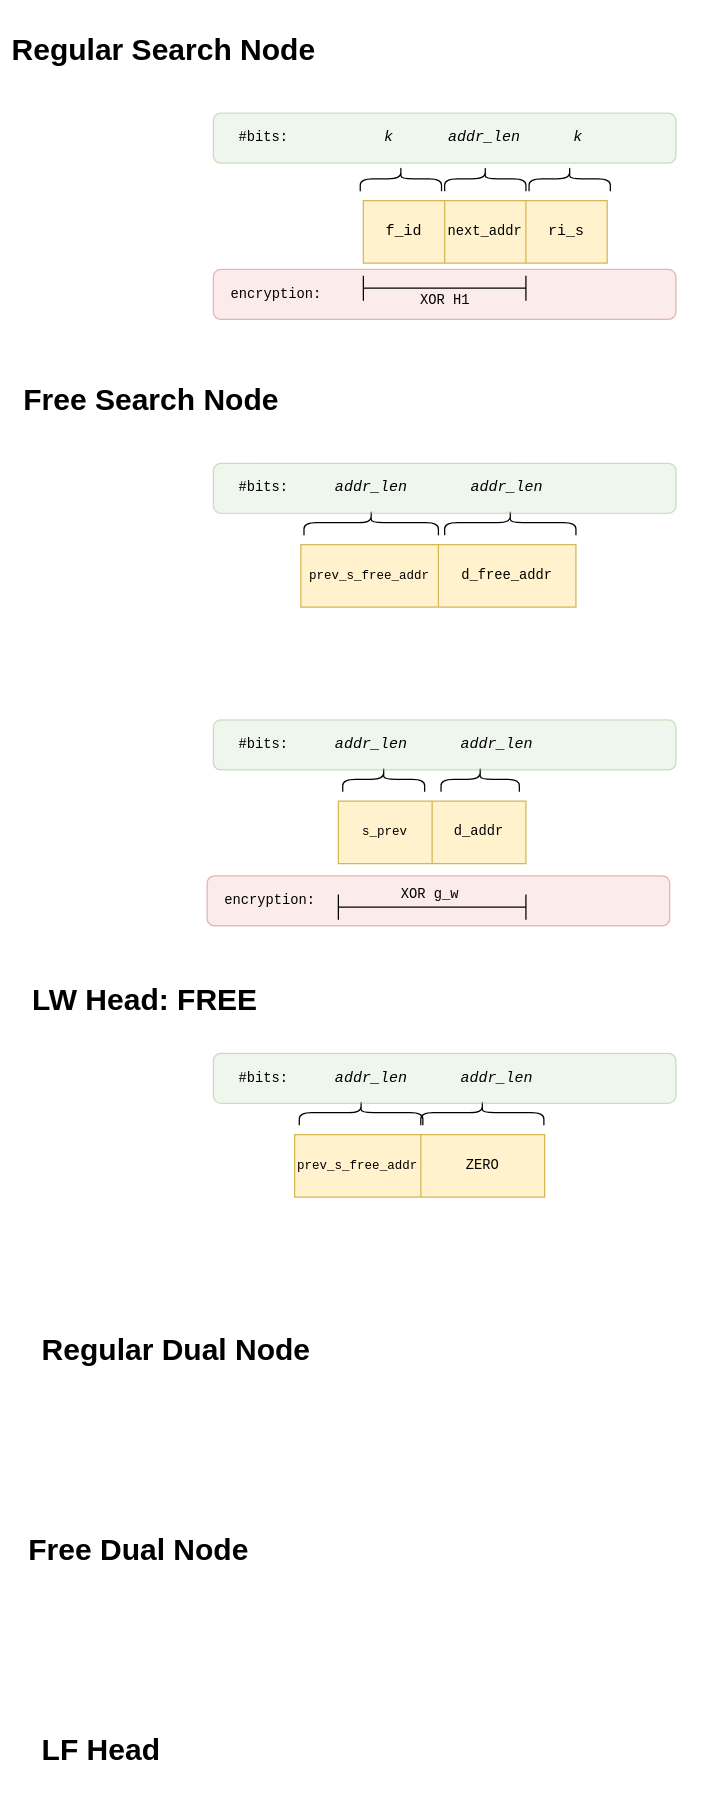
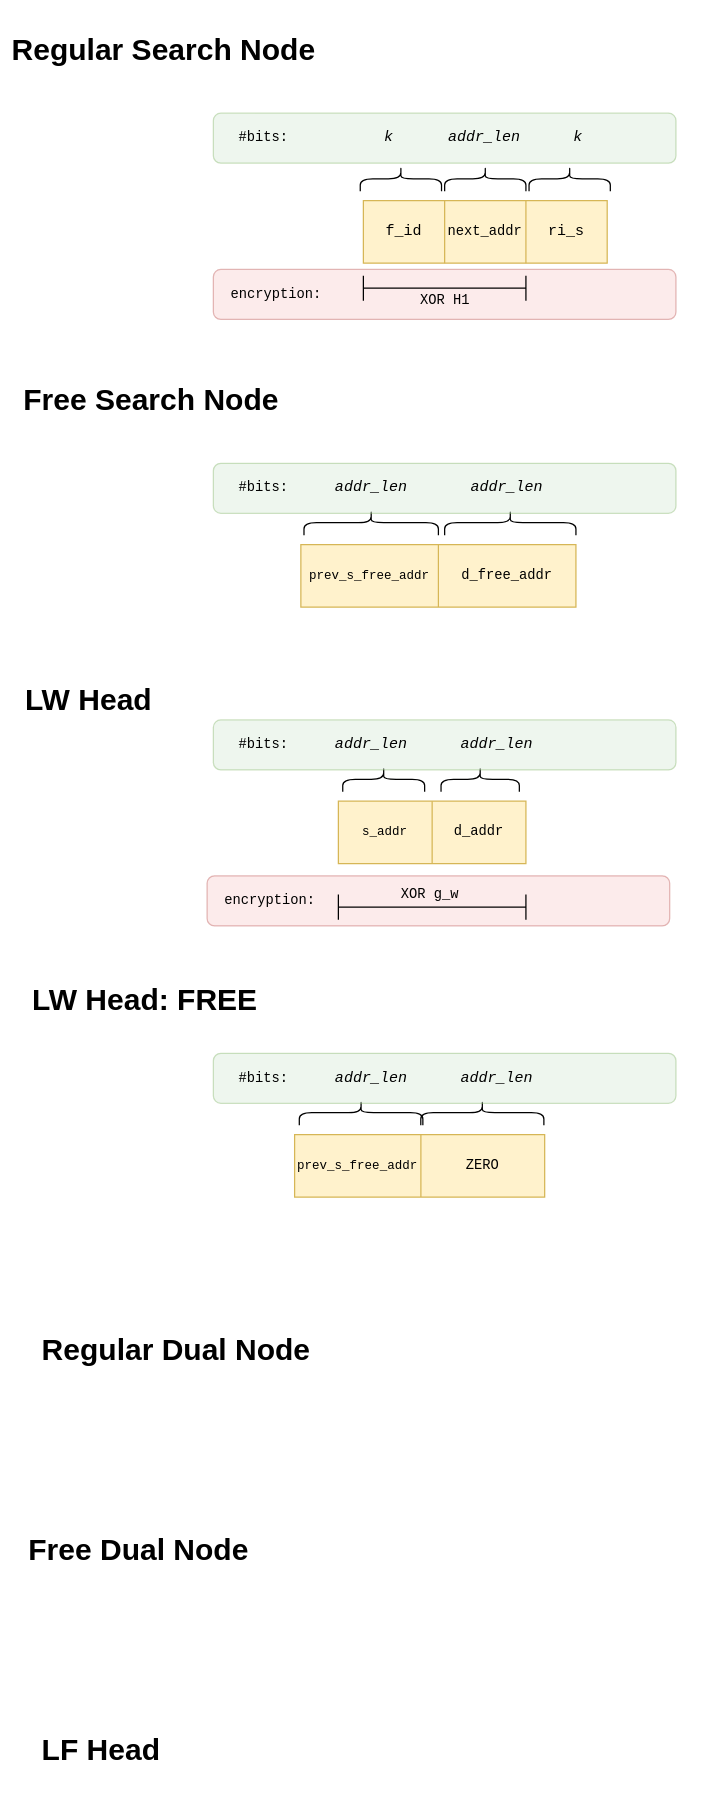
none -> (88, 701)
(385, 832) -> (385, 832)
